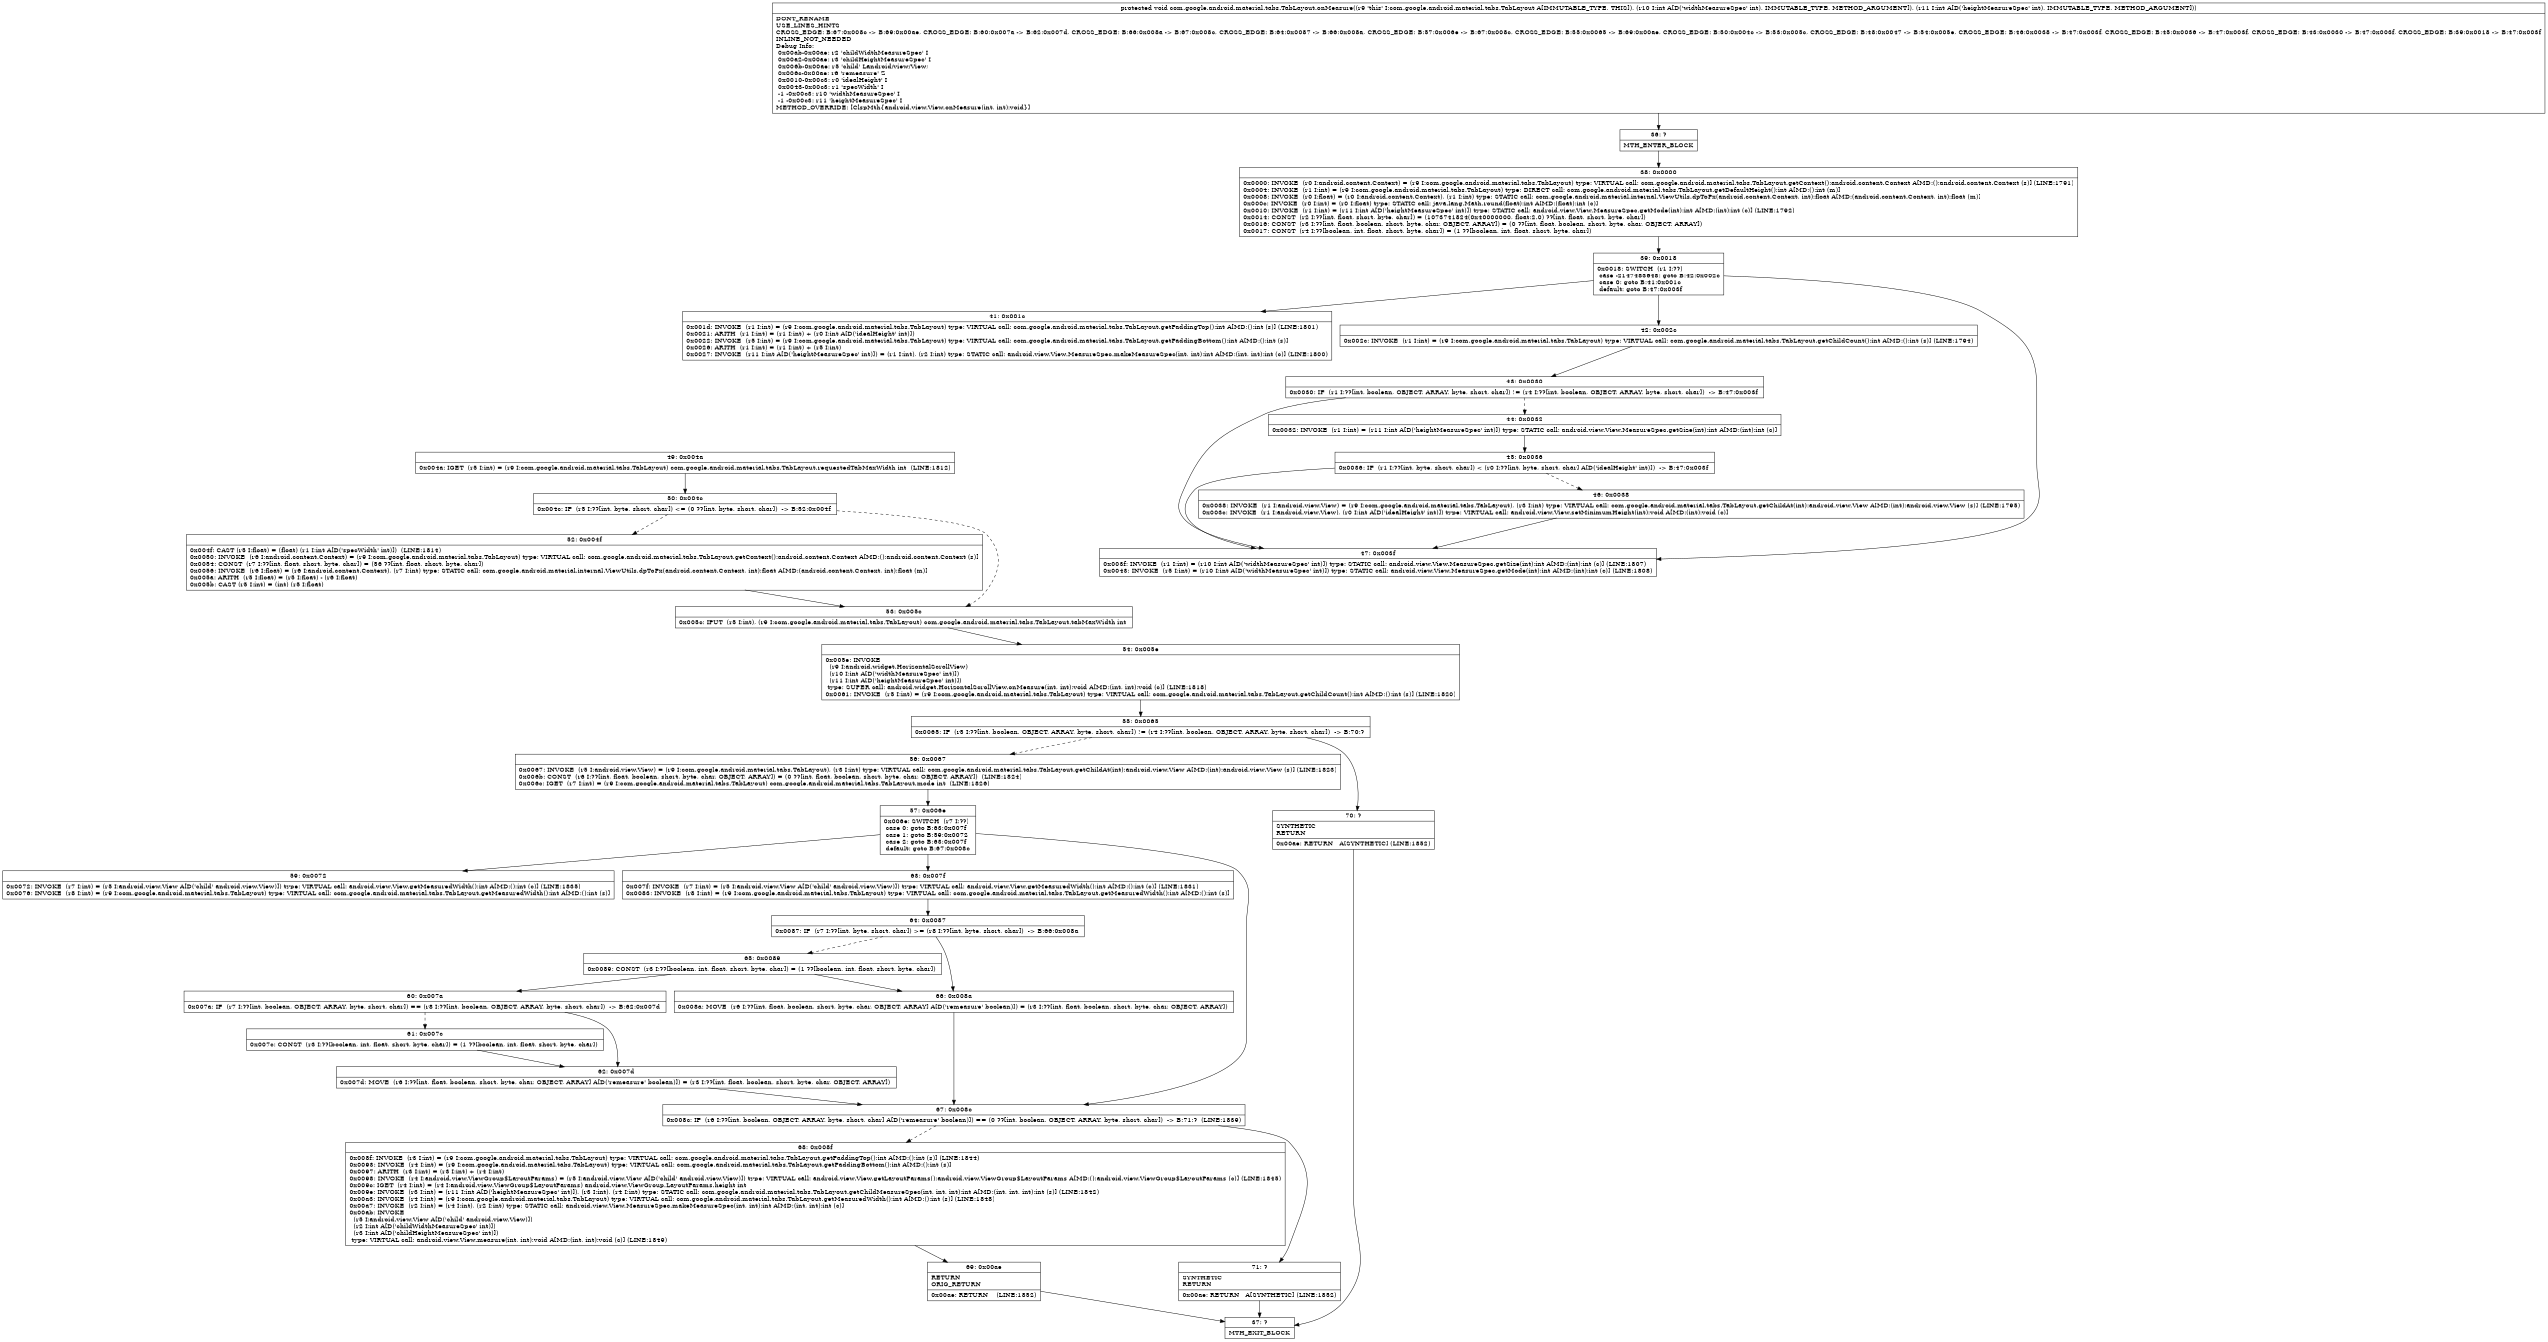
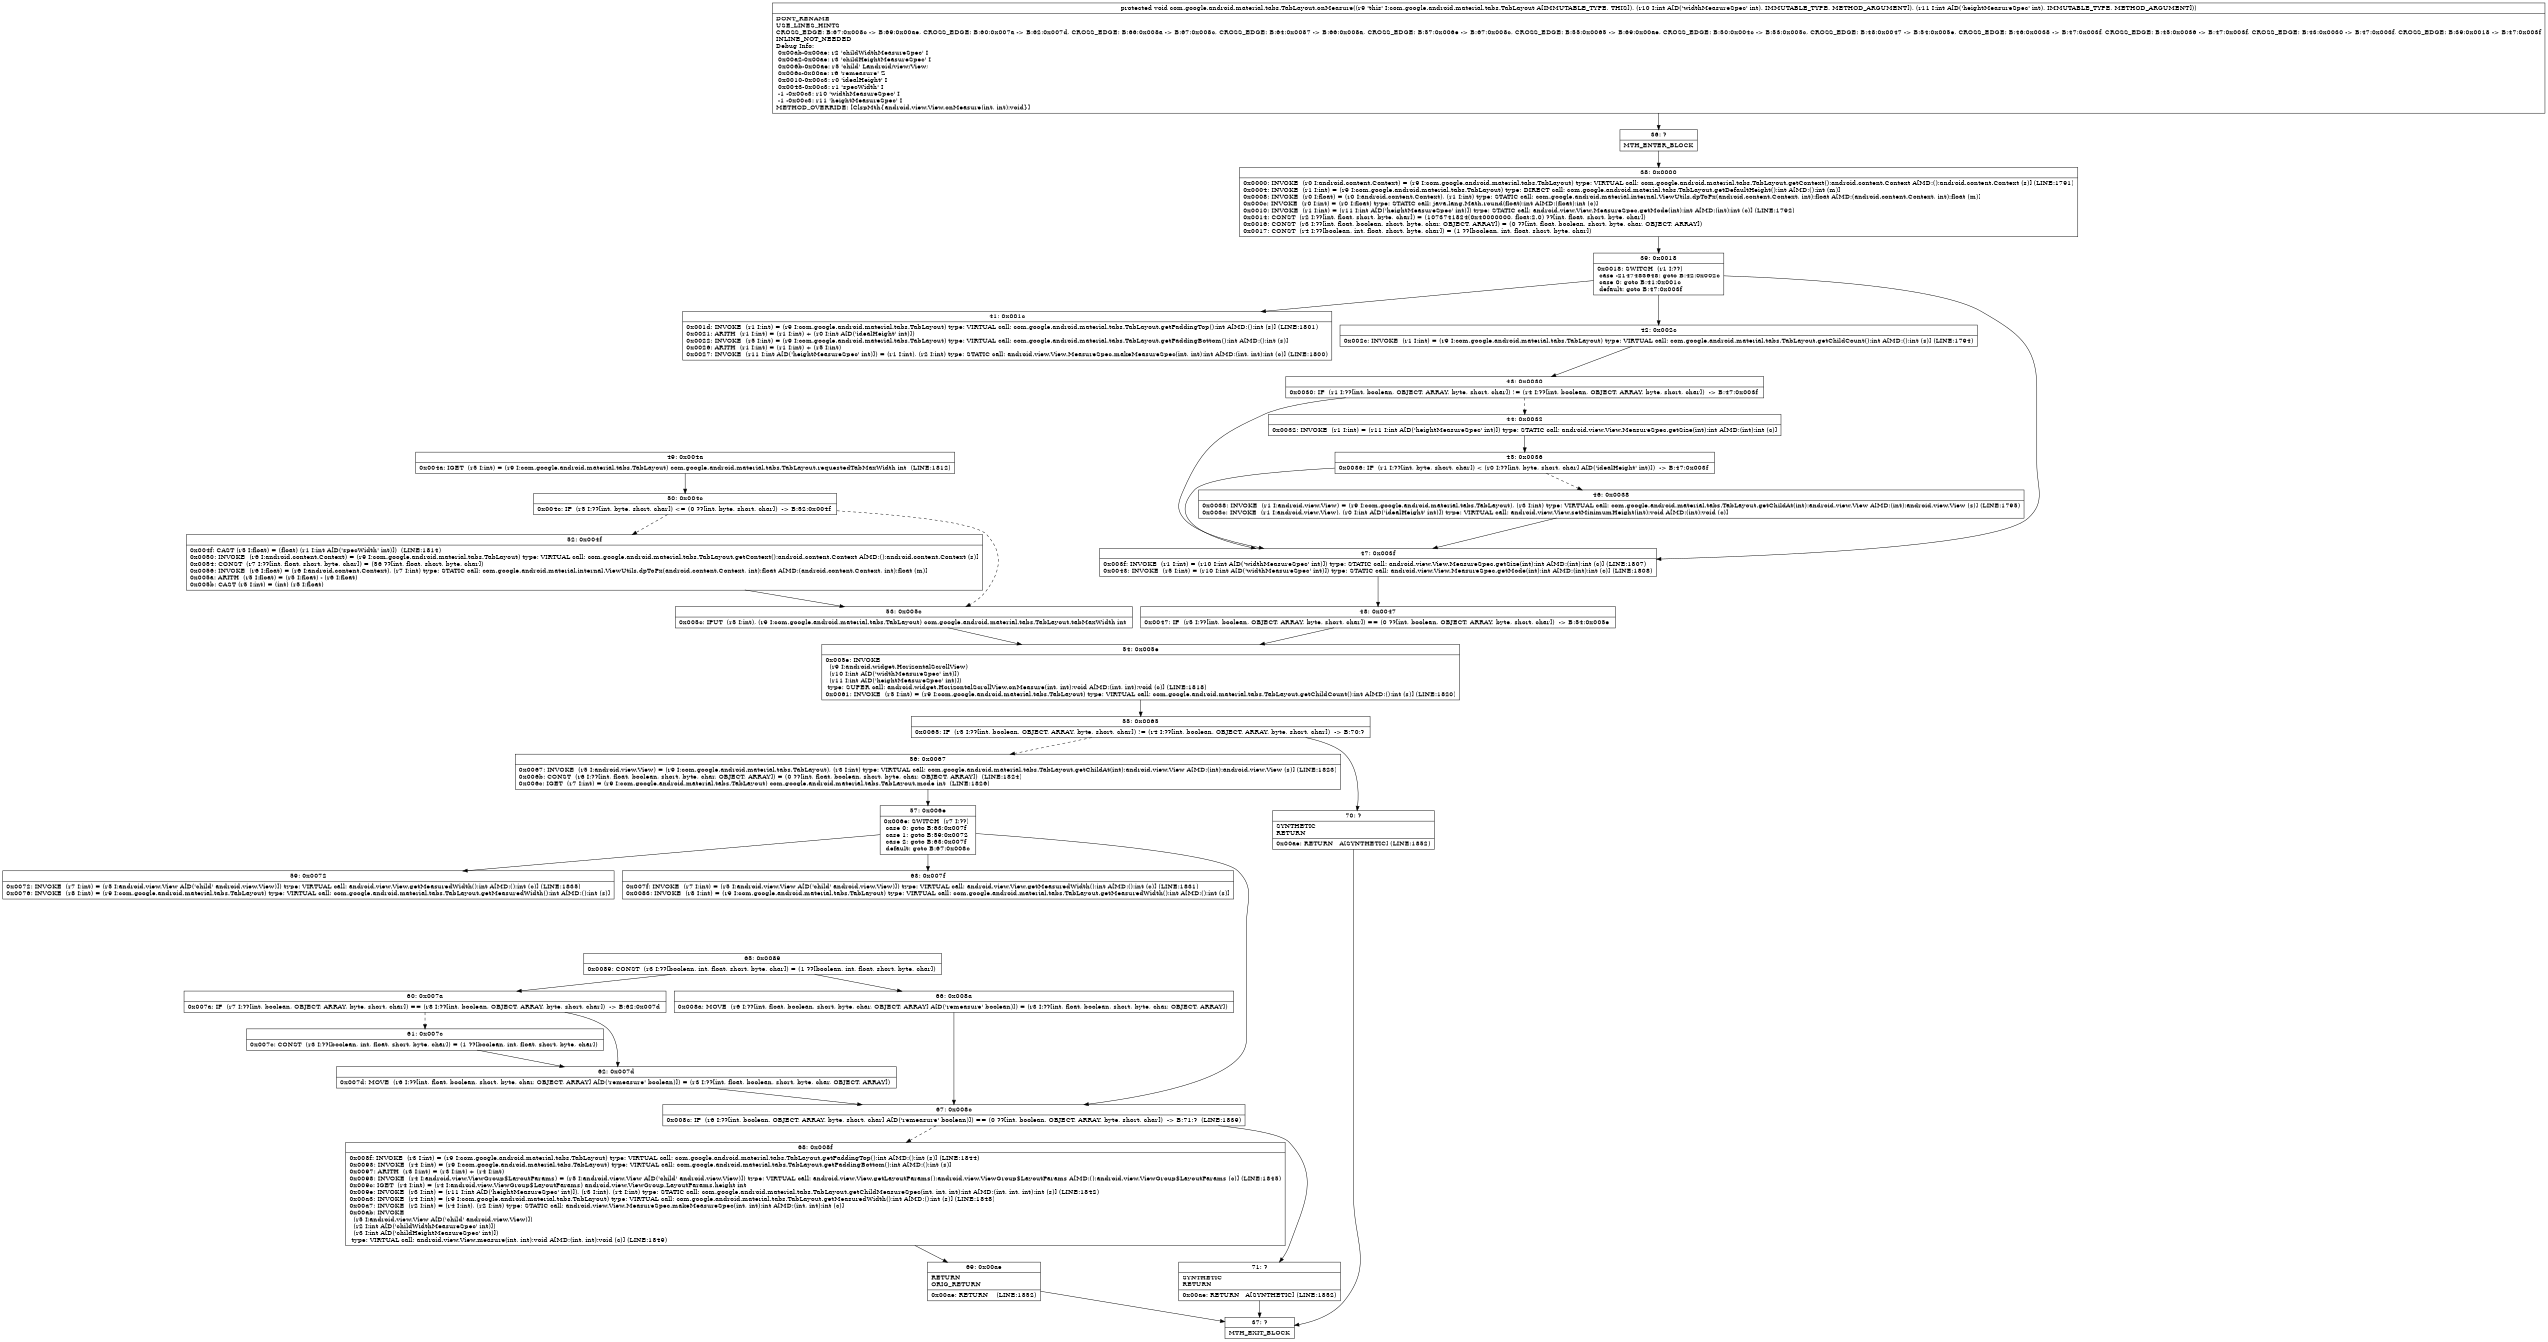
none -> (1378, 617)
(928, 926) -> none
